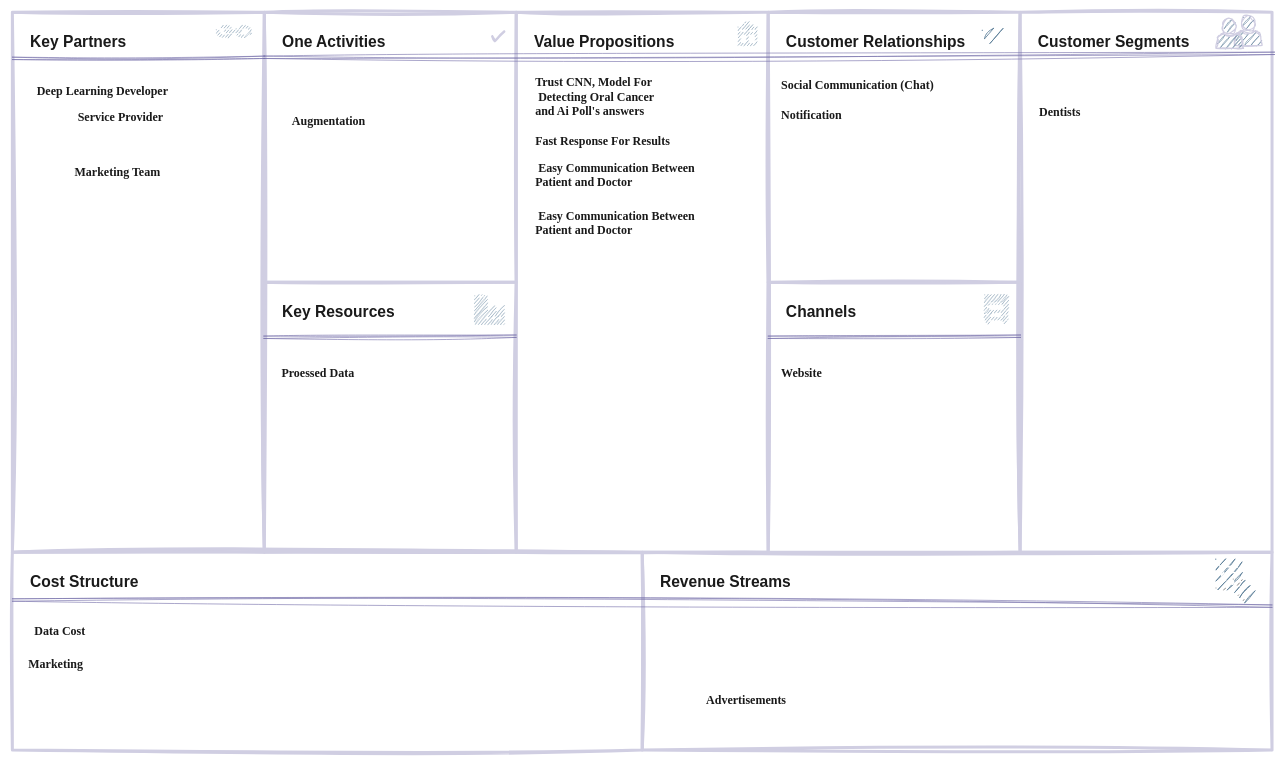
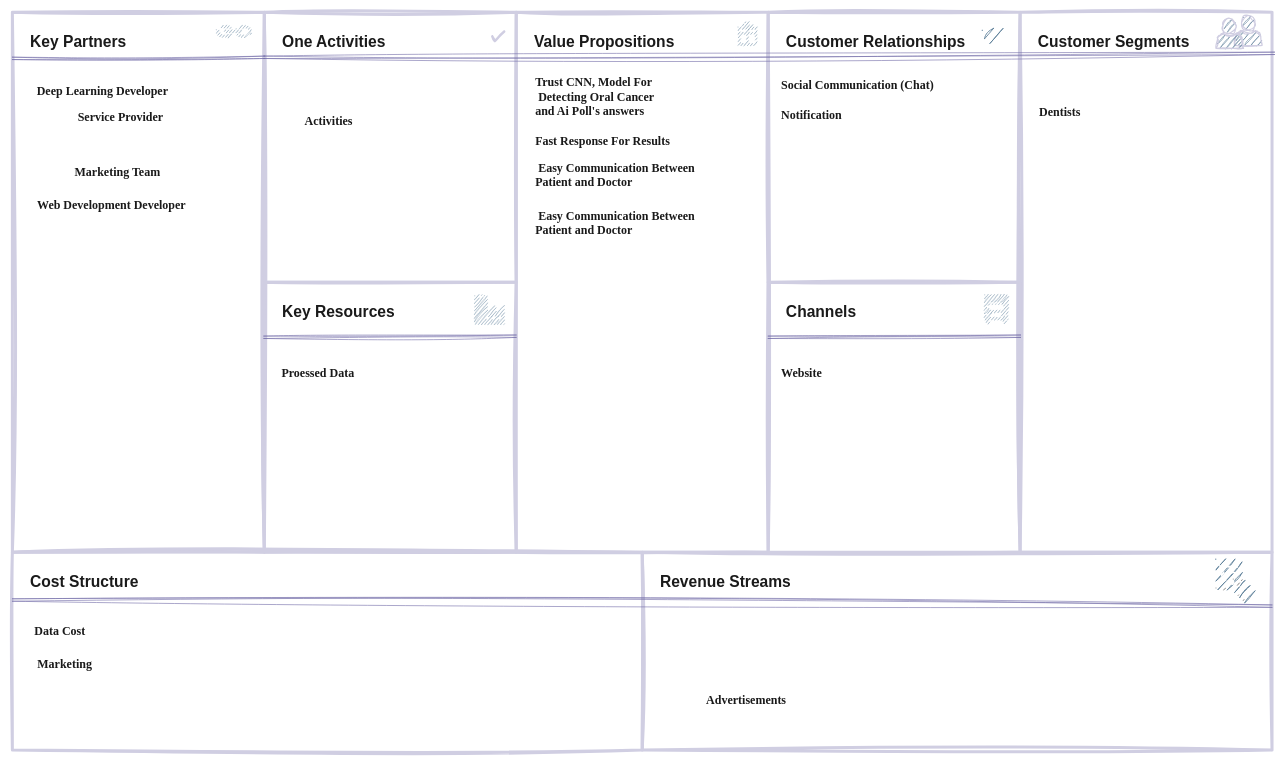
(329, 120) -> (329, 120)
none -> (111, 204)
(63, 664) -> (72, 664)
